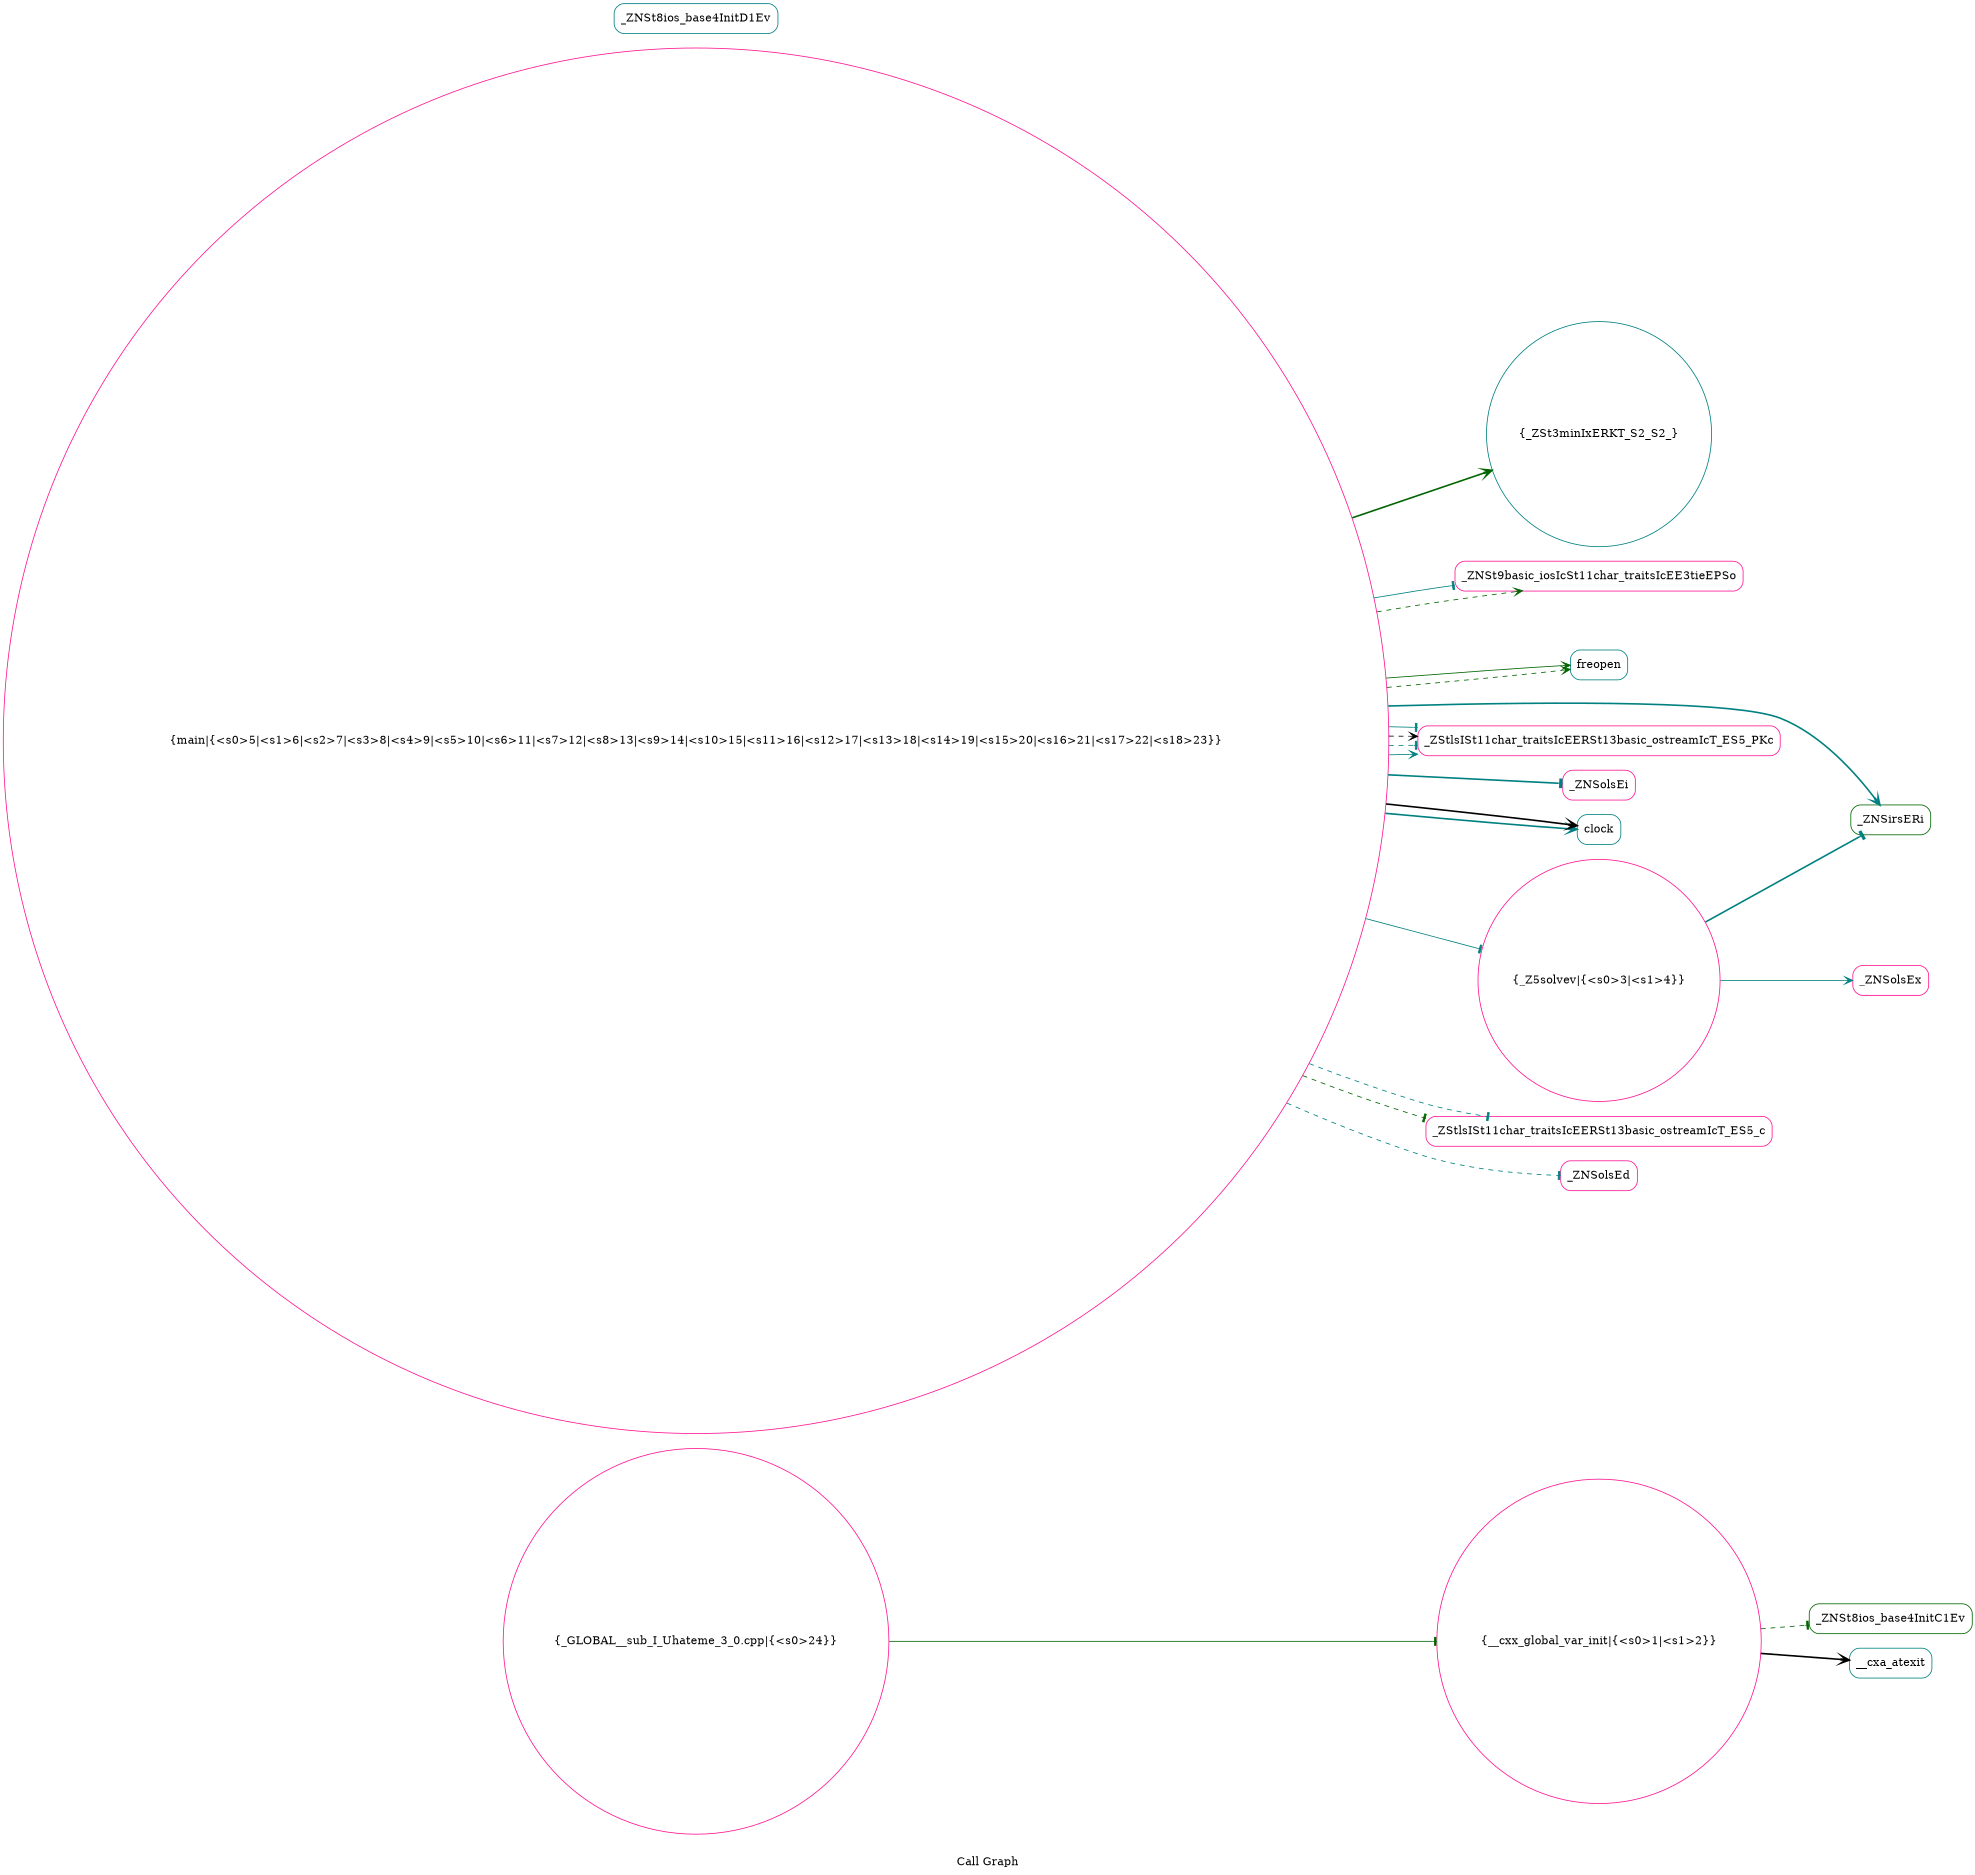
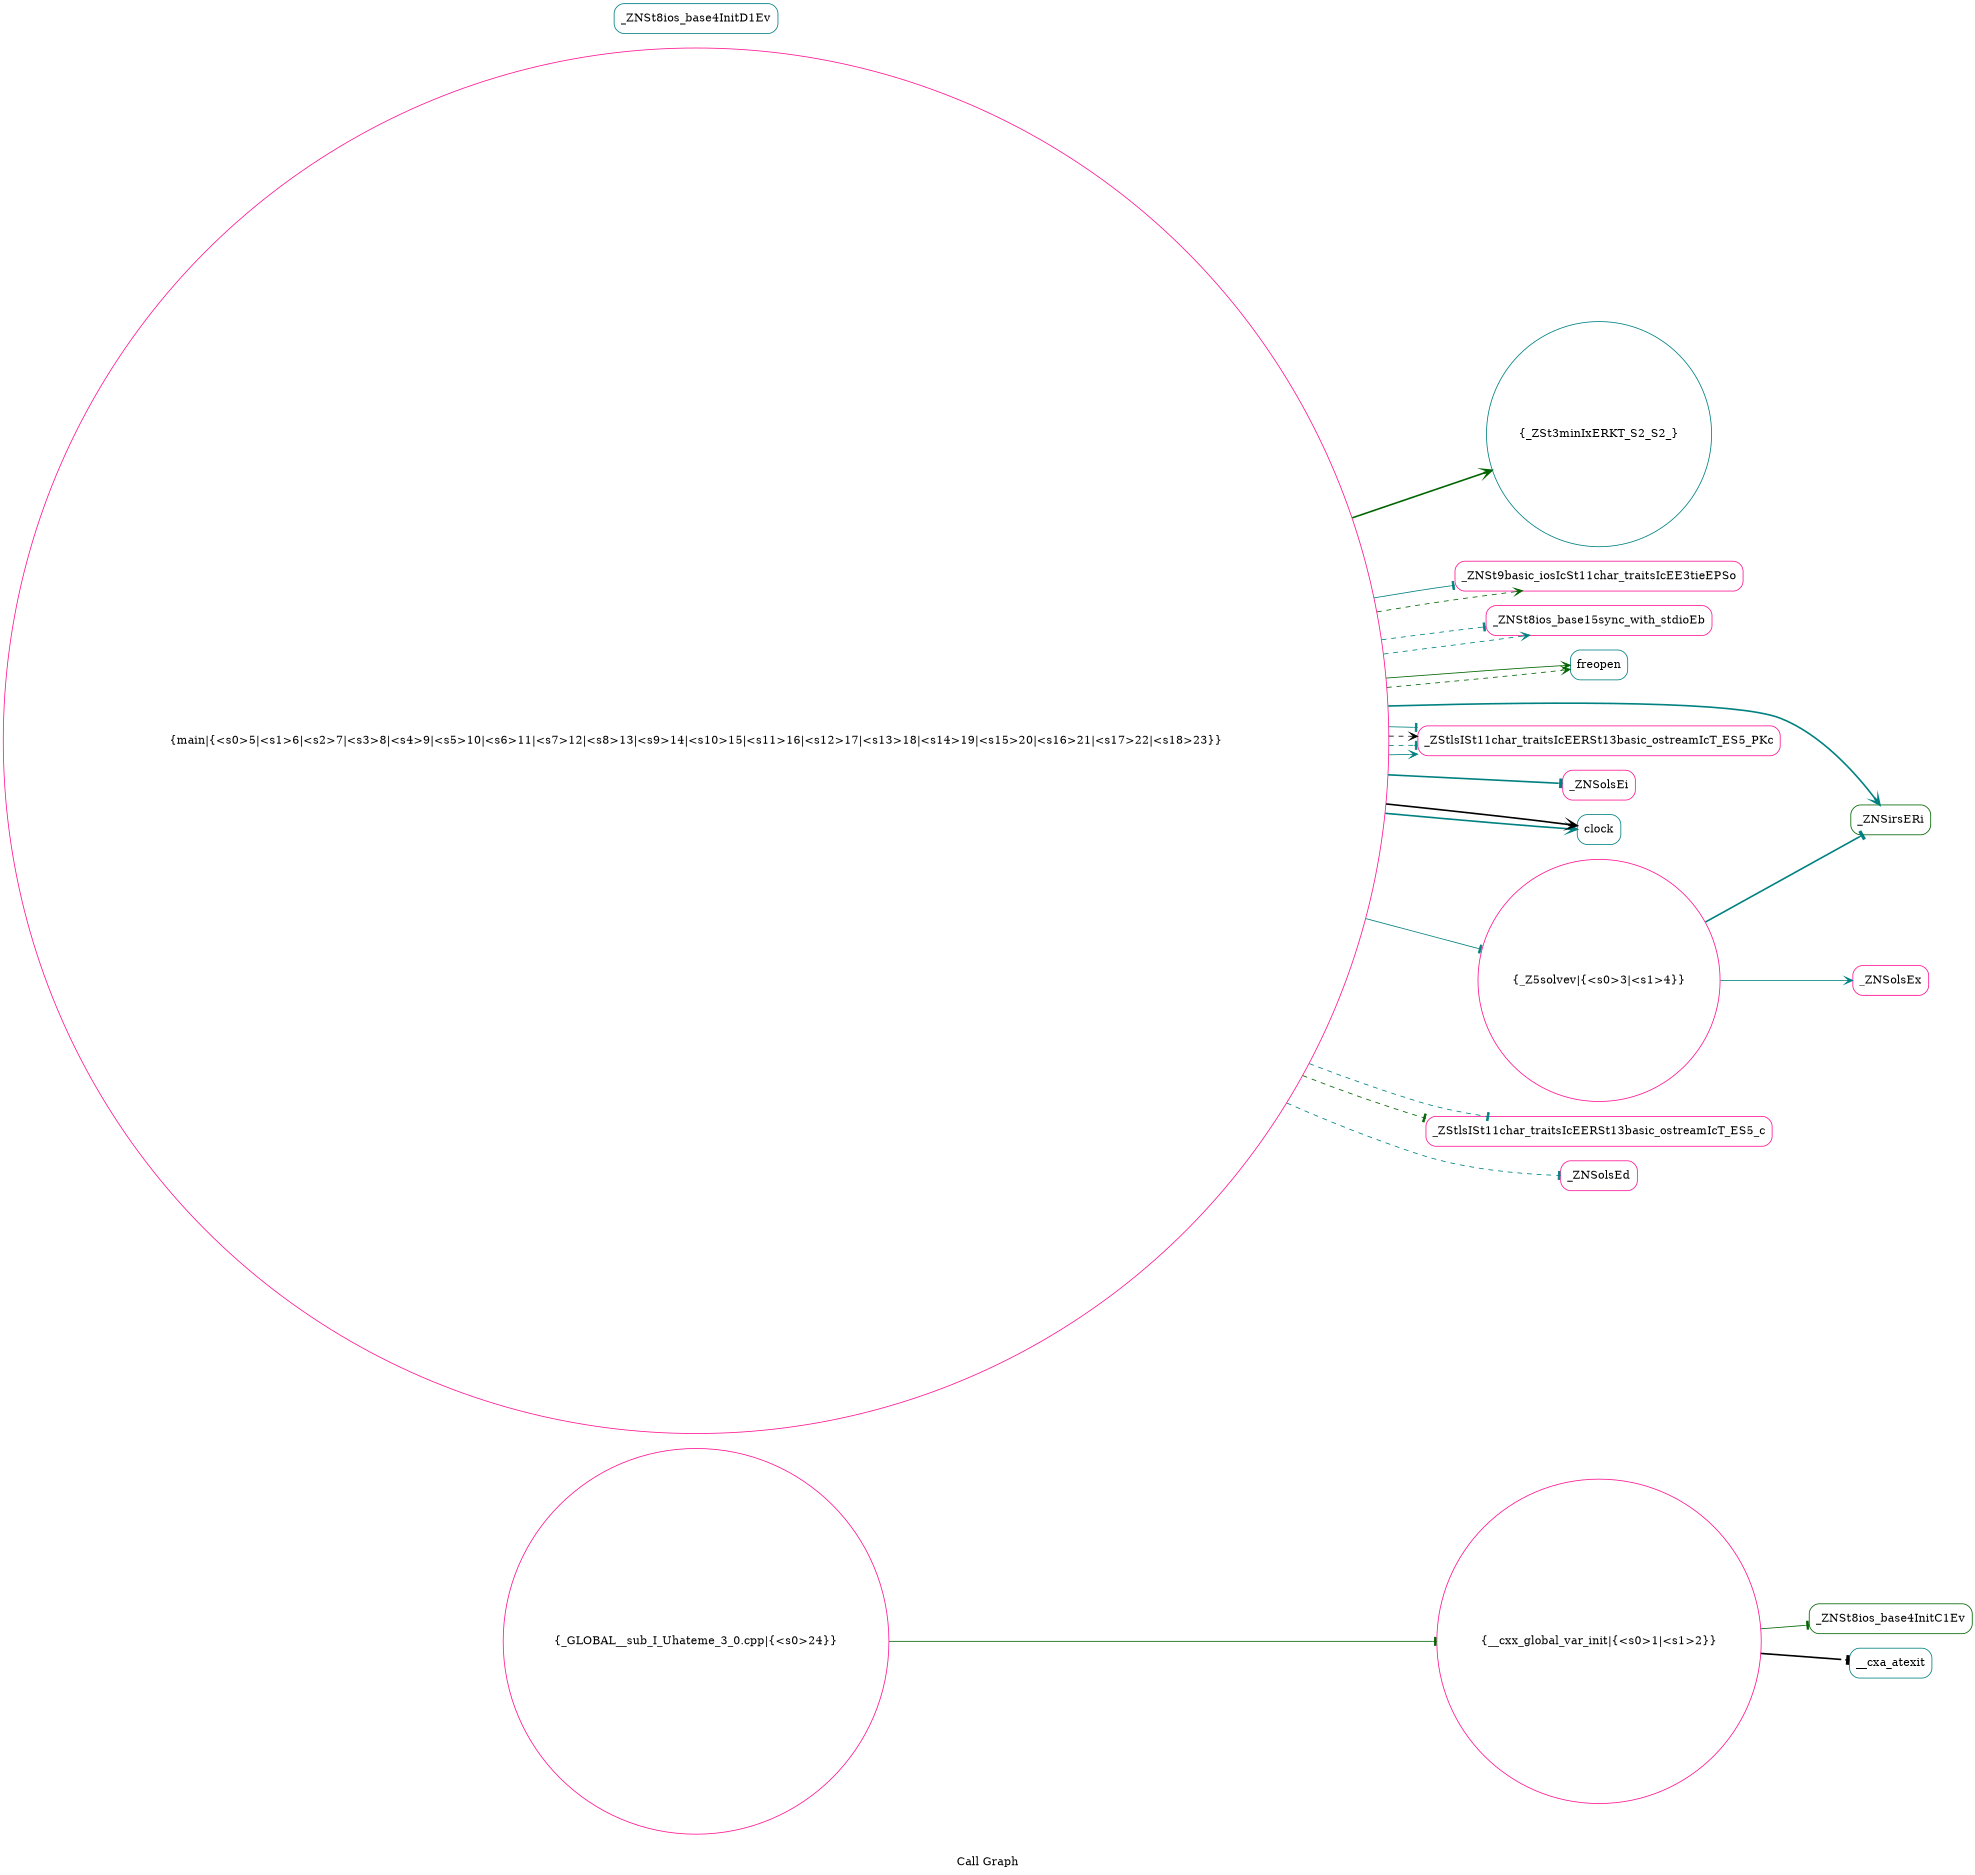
none -> (1599, 621)
(1783, 1627) -> (1783, 1627)
(1801, 1656) -> (1801, 1656)
